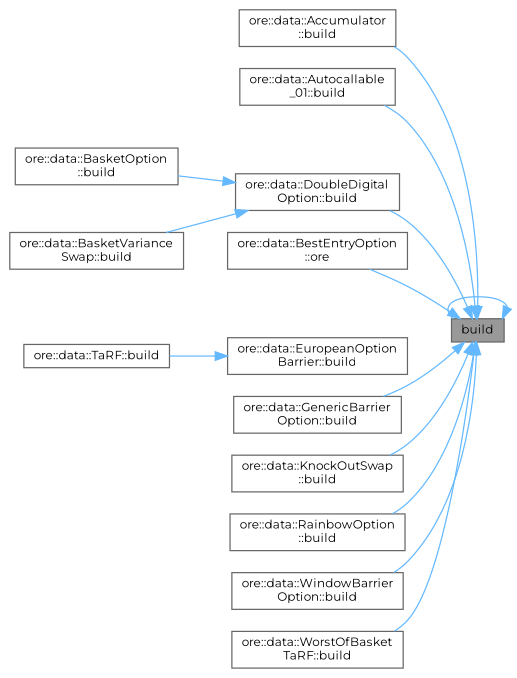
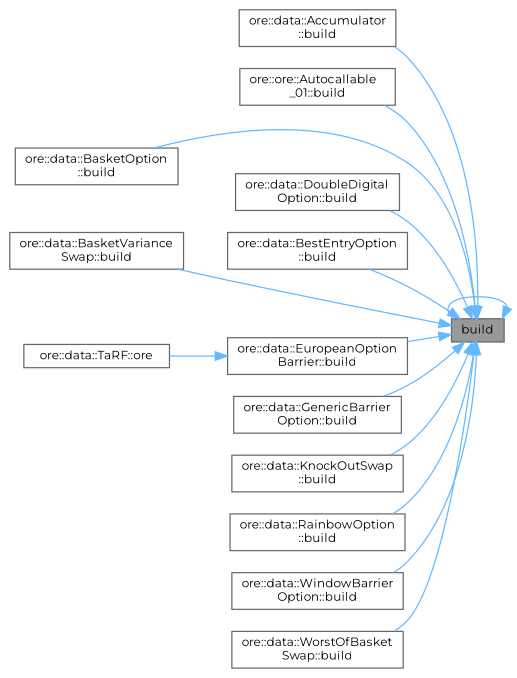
(318, 87) -> (318, 87)
(200, 178) -> (364, 142)
(201, 223) -> (308, 297)
(318, 251) -> (318, 251)
none -> (423, 339)
(97, 356) -> (97, 356)
(318, 650) -> (318, 650)
